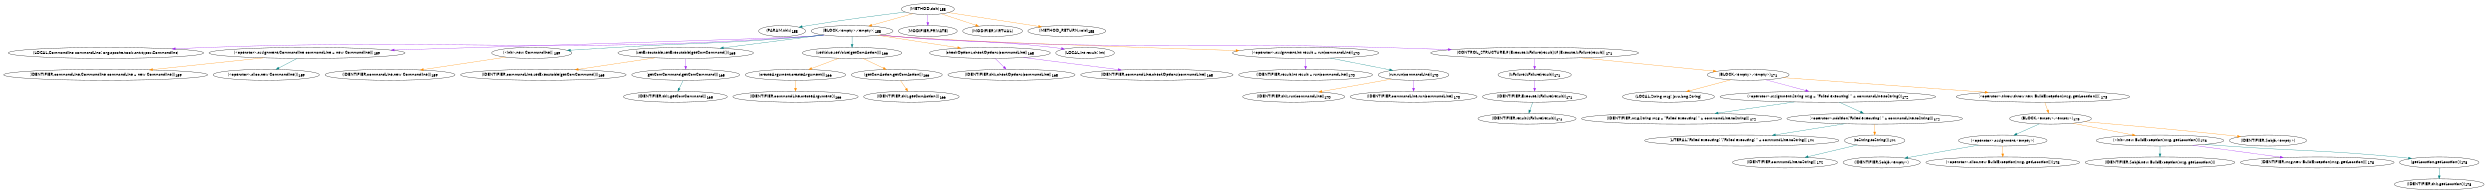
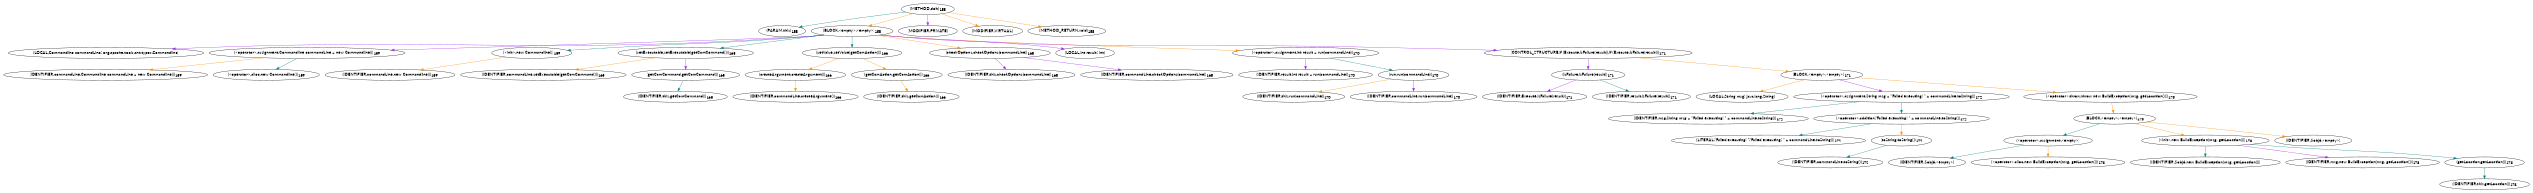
(1531, 106) -> (1613, 85)
